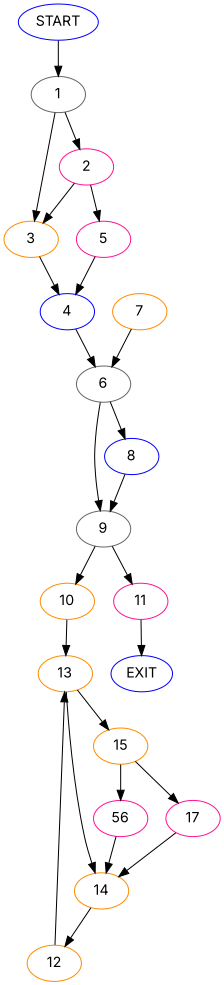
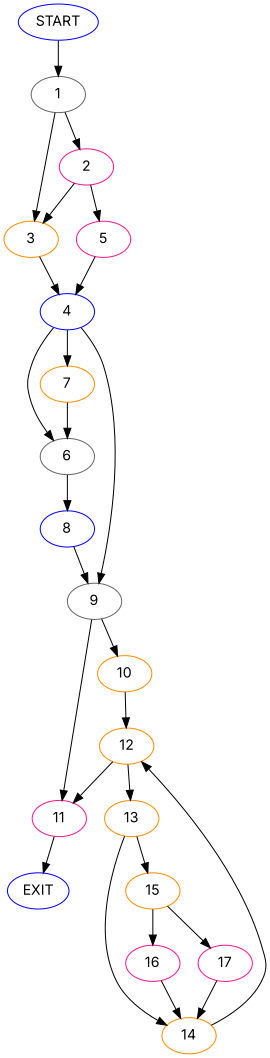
none -> (67, 343)
(95, 451) -> (115, 447)
(67, 633) -> (126, 705)
none -> (97, 779)
(121, 819) -> (153, 963)
